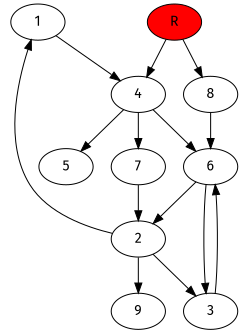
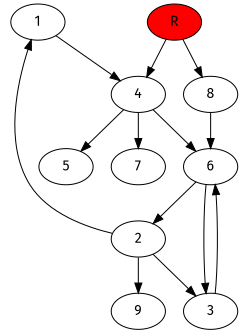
(138, 198) -> none
